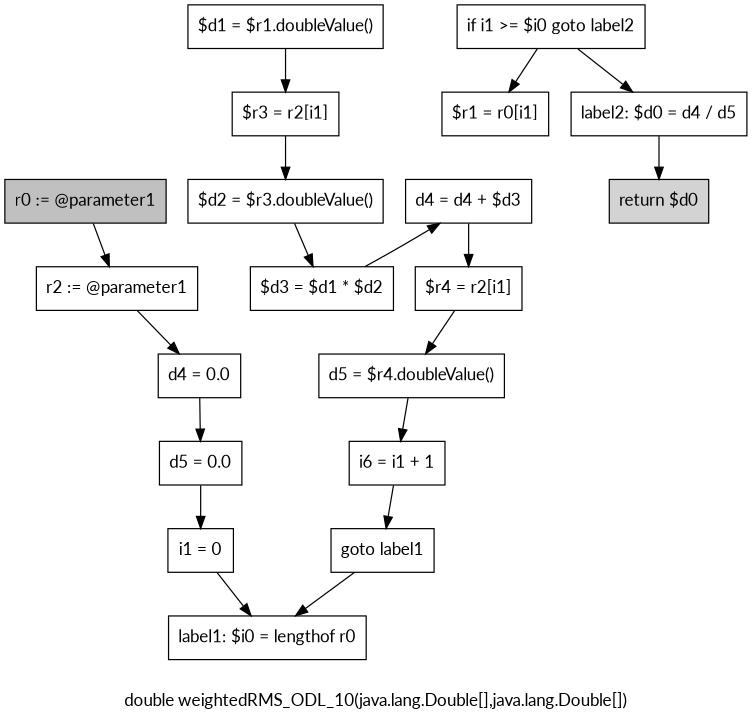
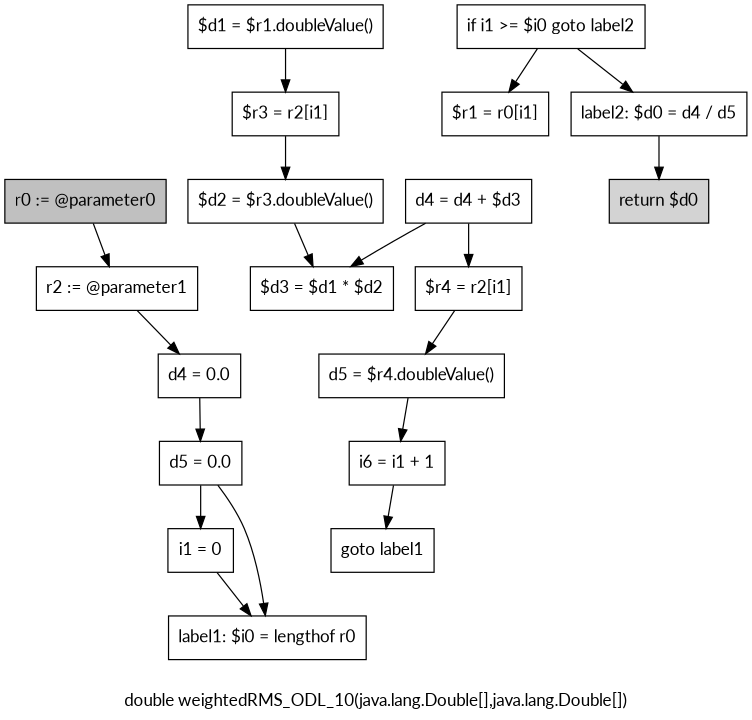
(85, 201) -> (85, 201)
(397, 248) -> (393, 241)
(330, 591) -> (249, 541)
